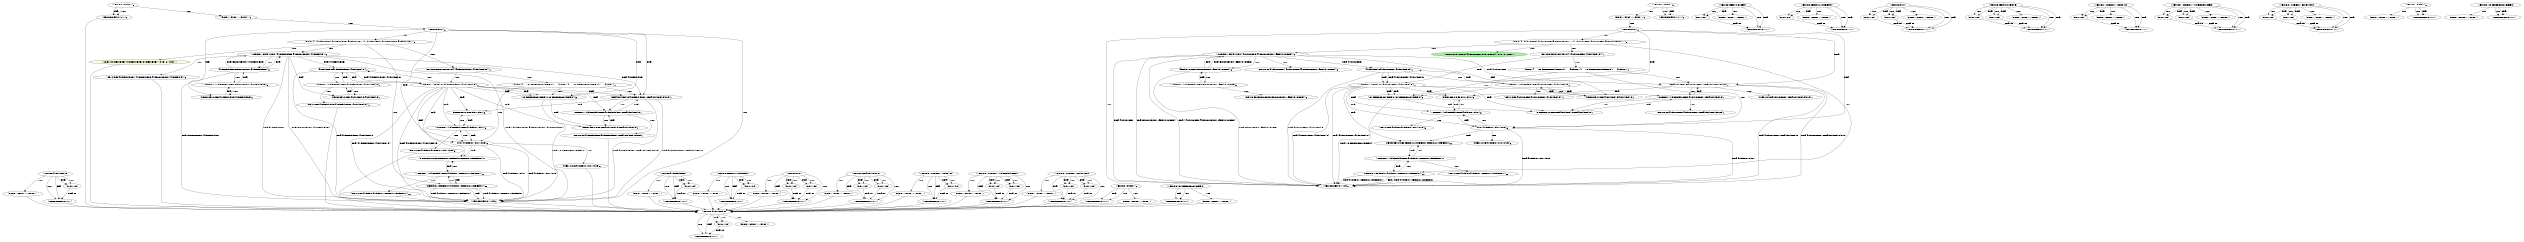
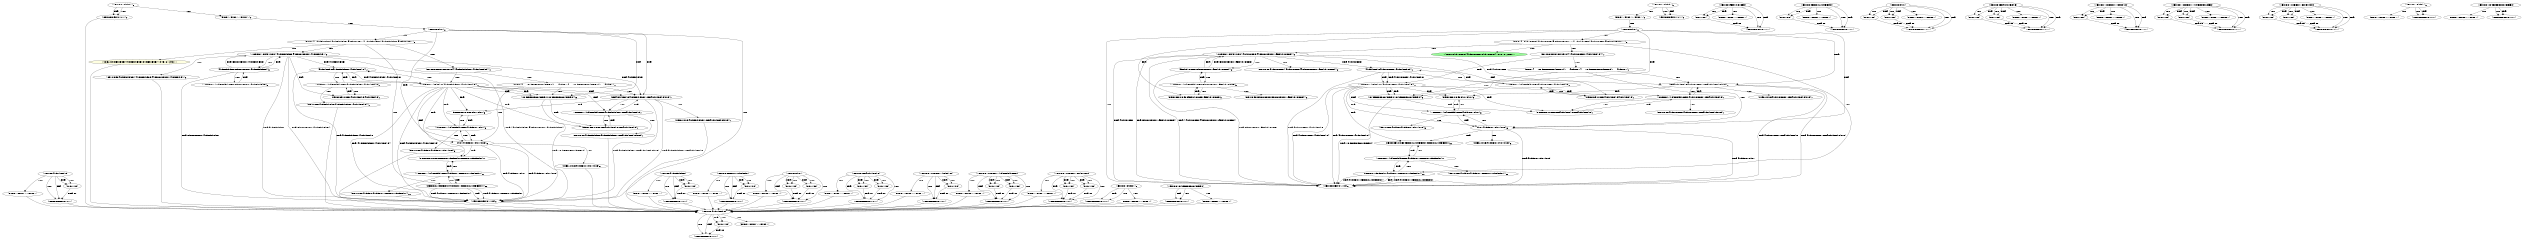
(227, 97) -> none
none -> (1195, 97)
(1534, 97) -> none
none -> (703, 120)
